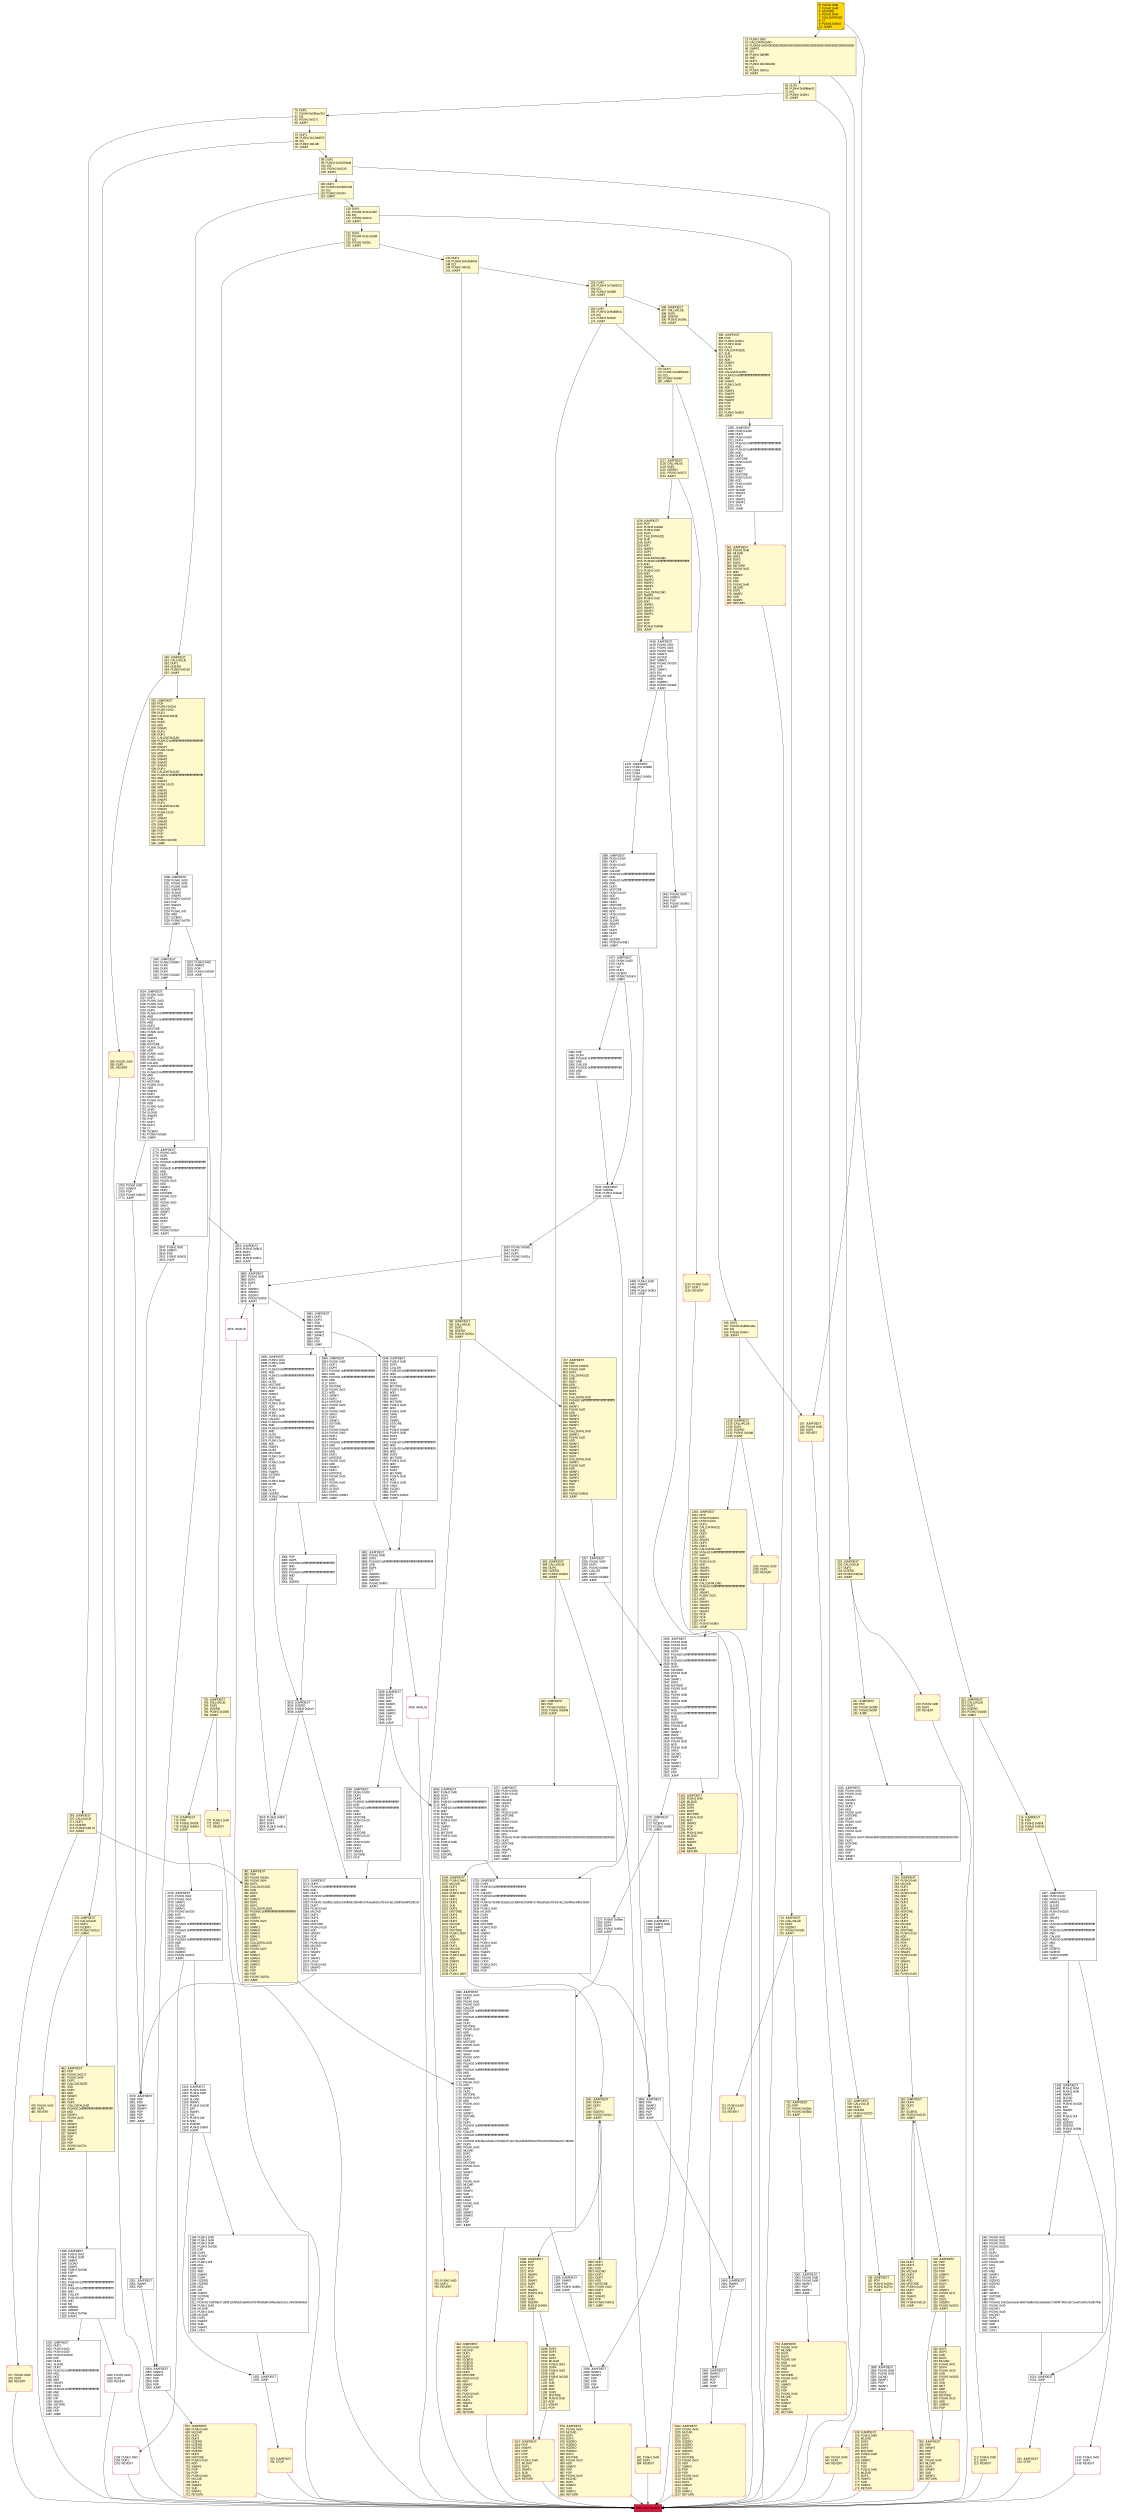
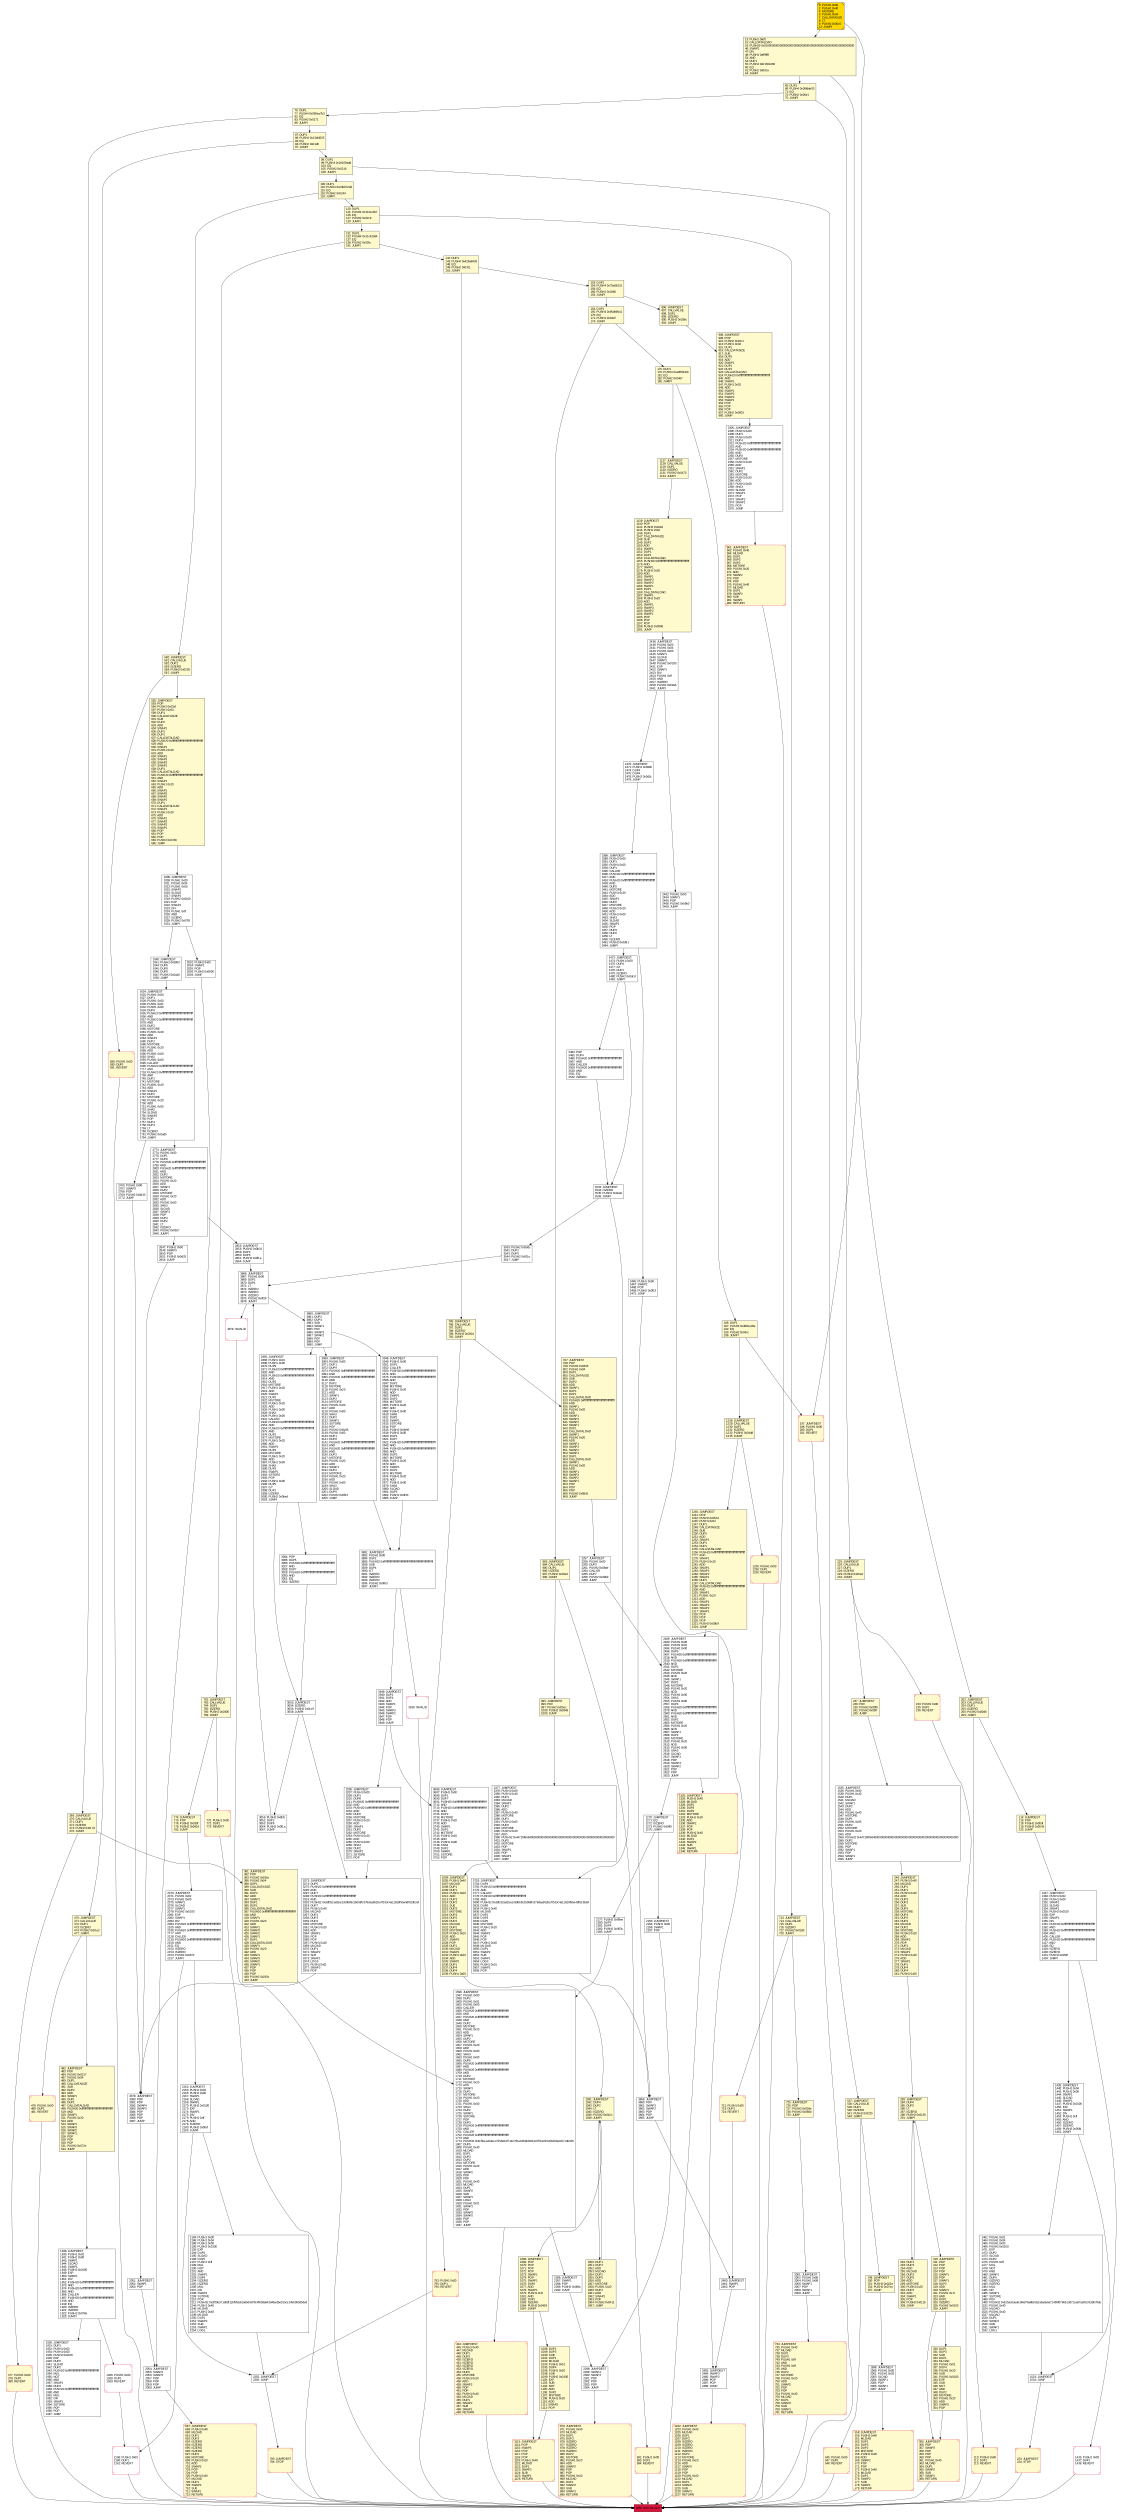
(697, 1288) -> none
(462, 2473) -> (353, 2332)
(239, 2504) -> (122, 2418)
